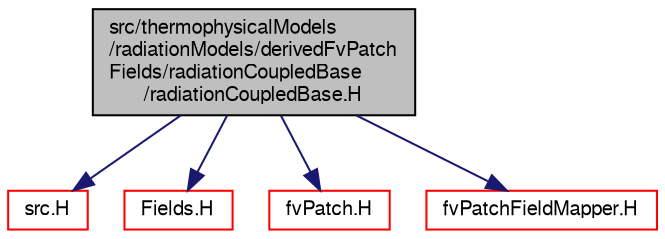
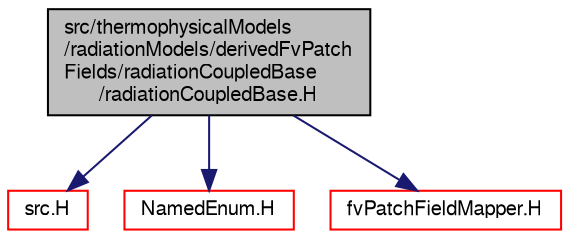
(179, 210) -> (209, 210)
(330, 210) -> none
